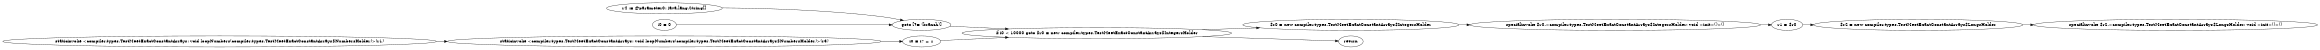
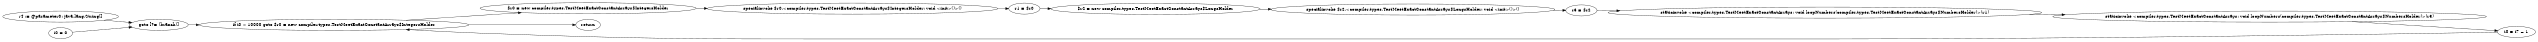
none -> (1581, 10)
